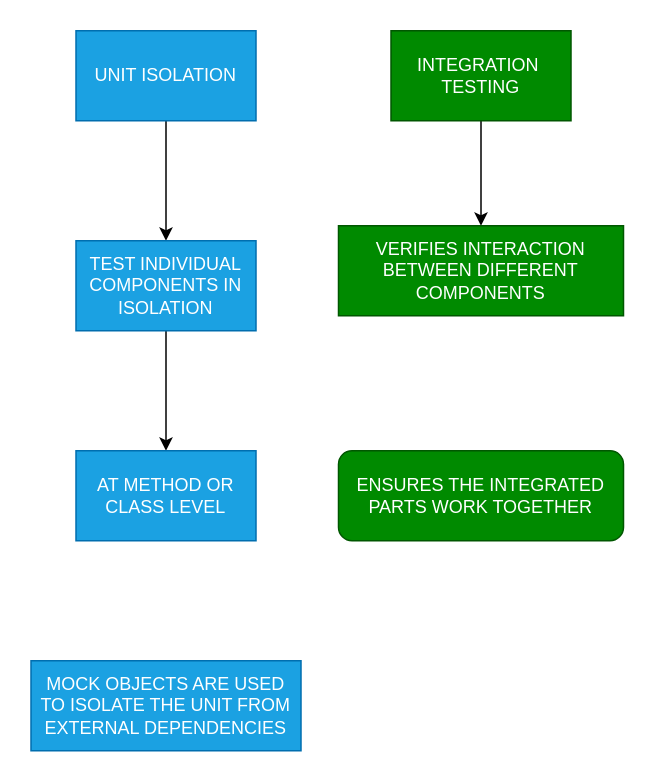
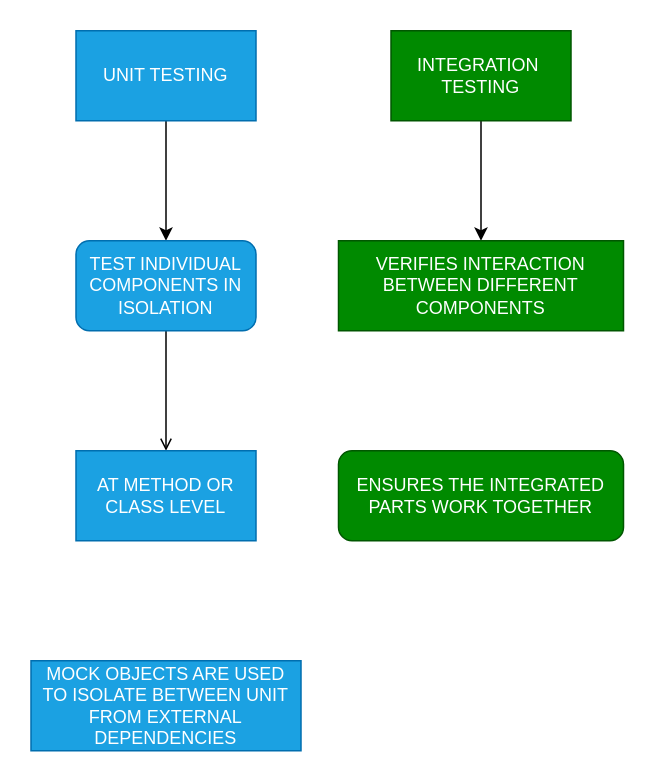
(166, 76) -> (166, 76)
(481, 271) -> (481, 286)
(166, 286) -> (166, 286)
(166, 439) -> (166, 441)
(166, 706) -> (166, 706)
